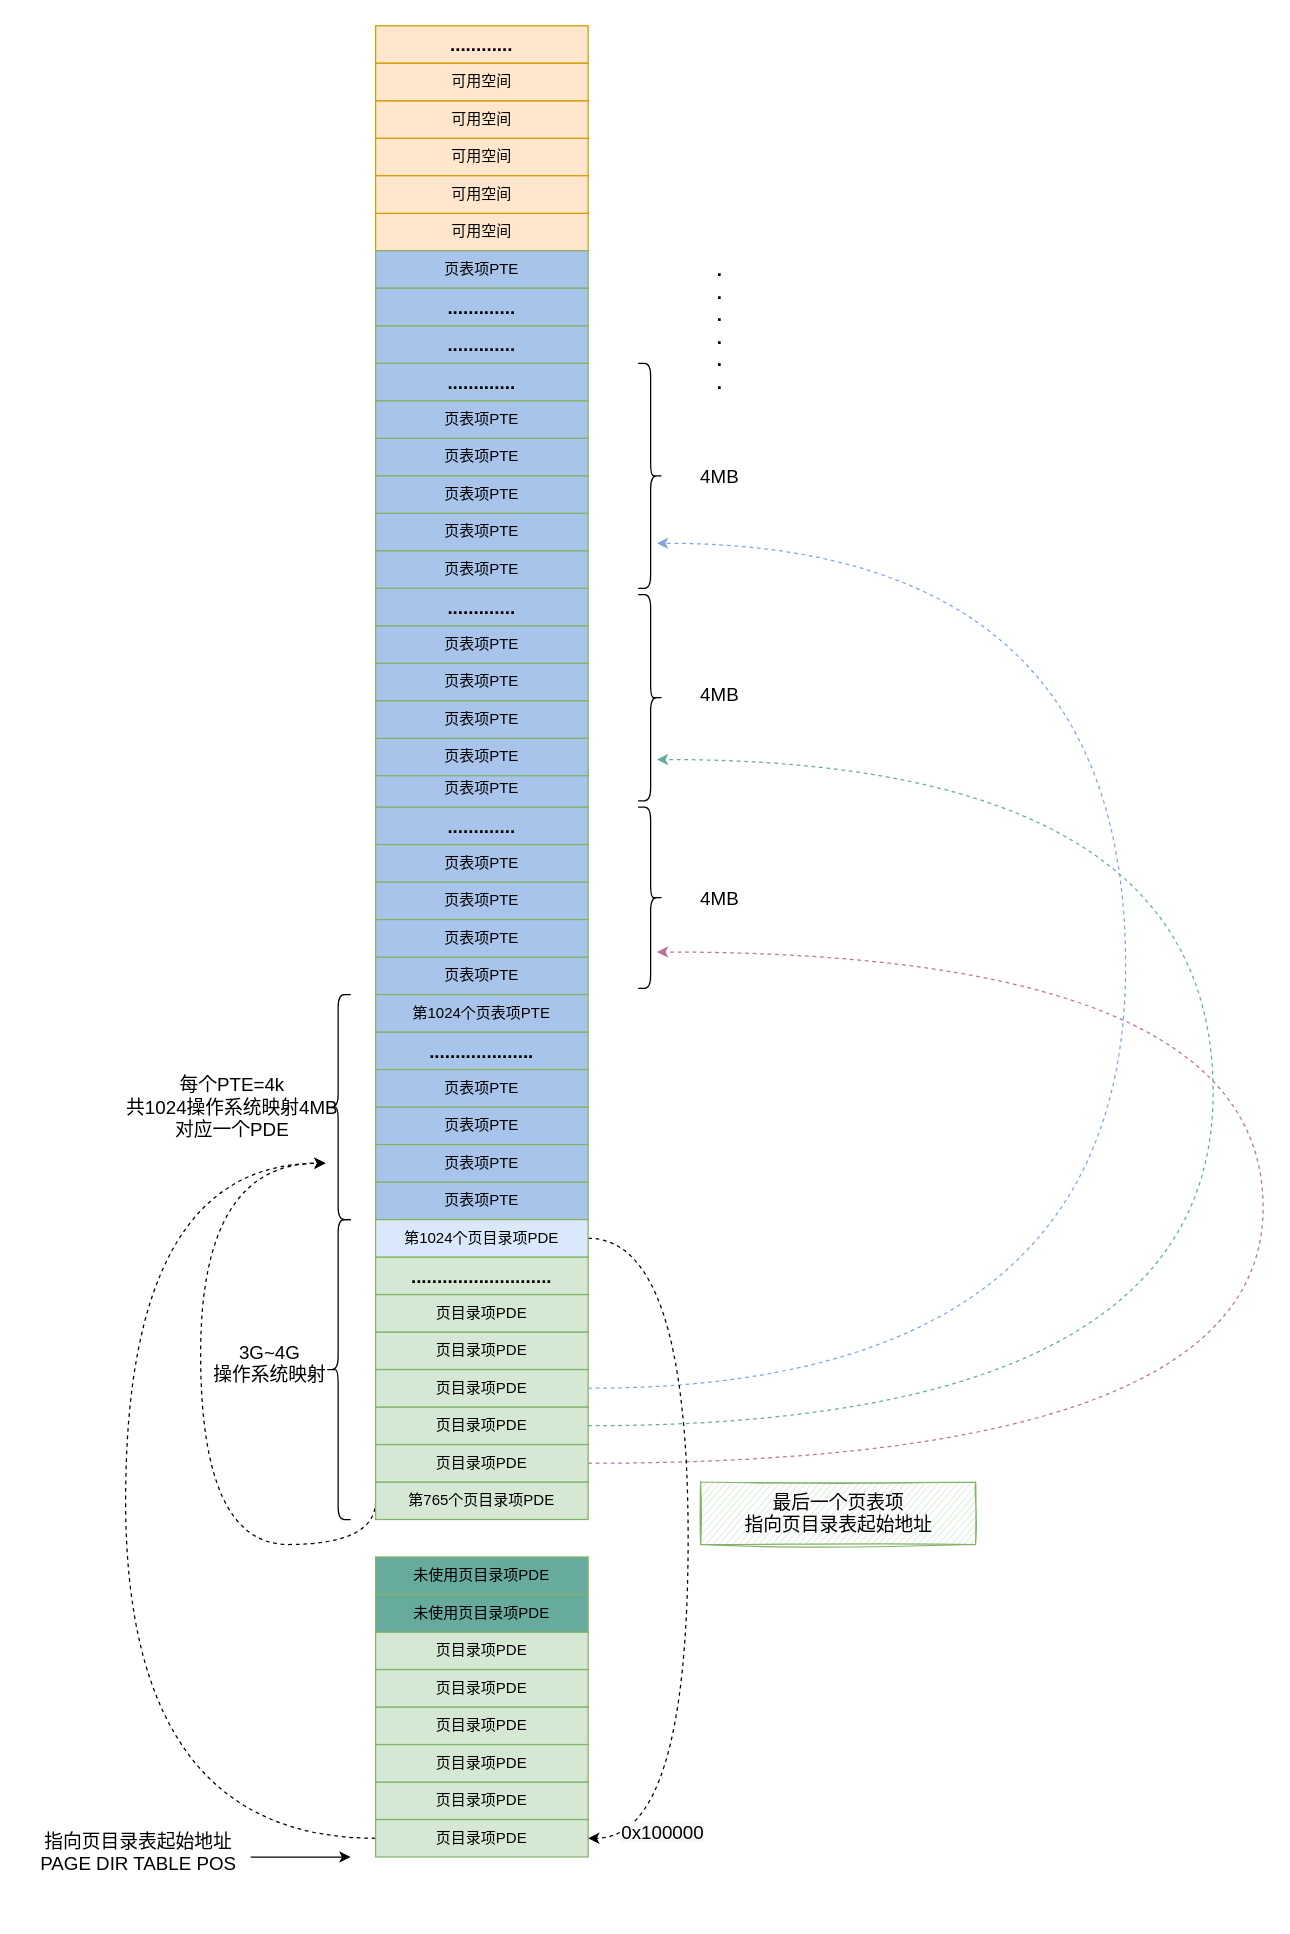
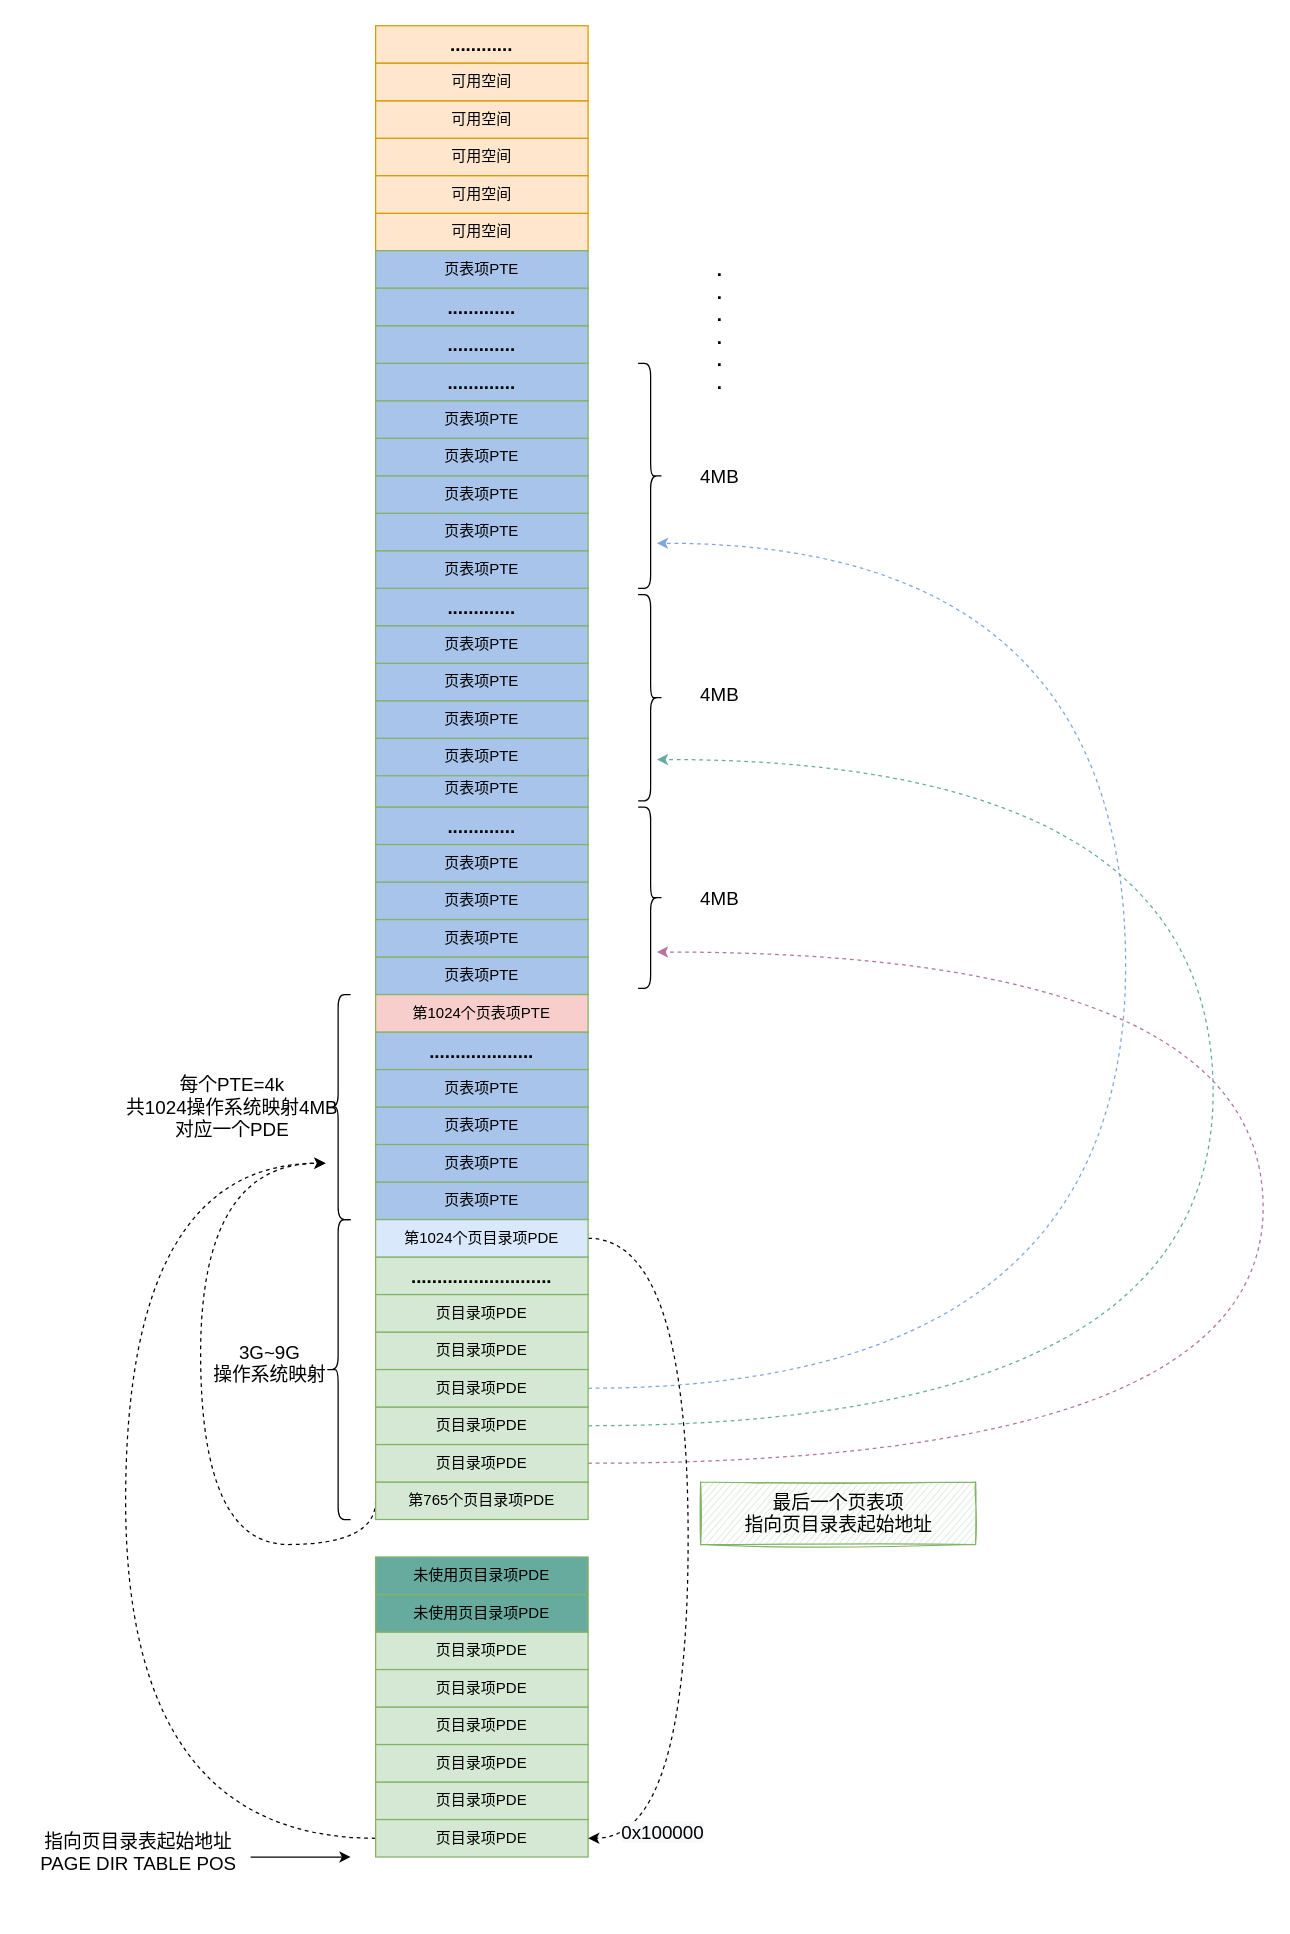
(482, 1013) -> (482, 1013)
(270, 1363) -> (270, 1363)
